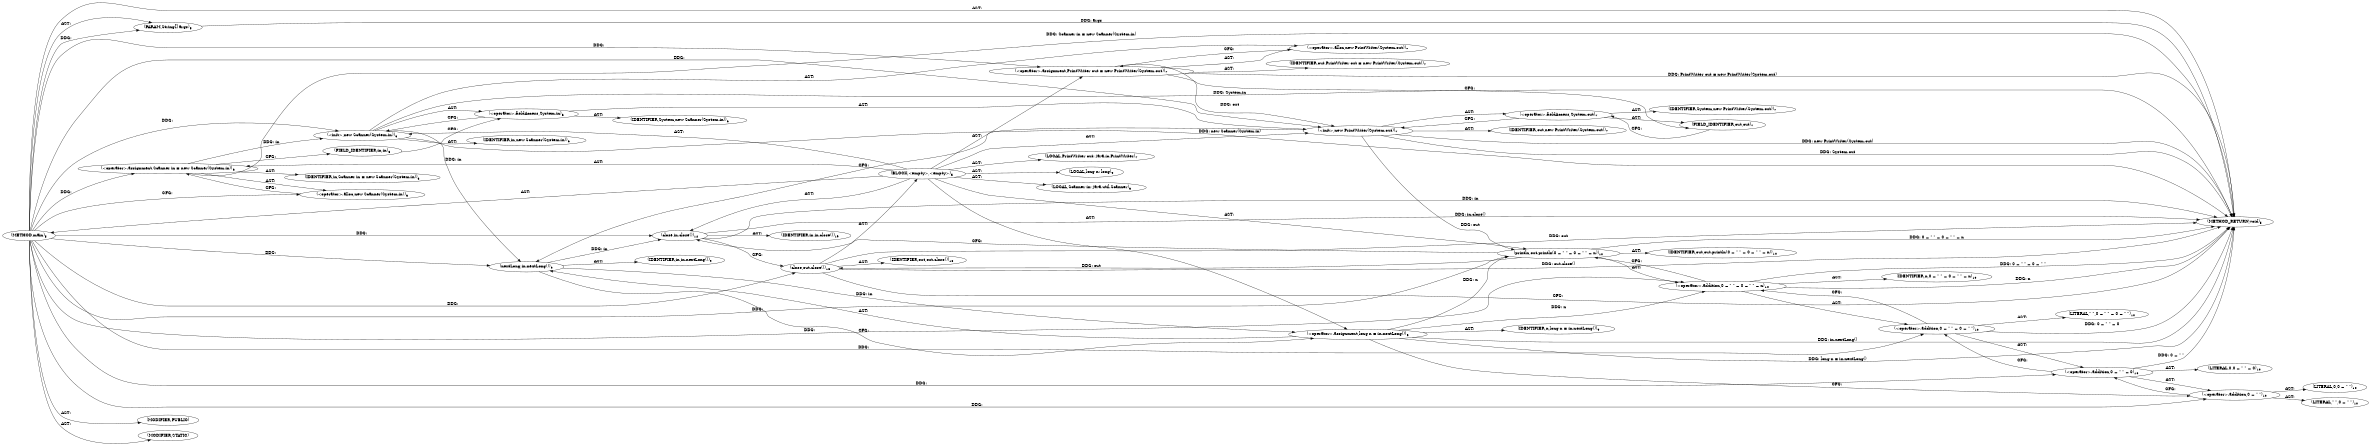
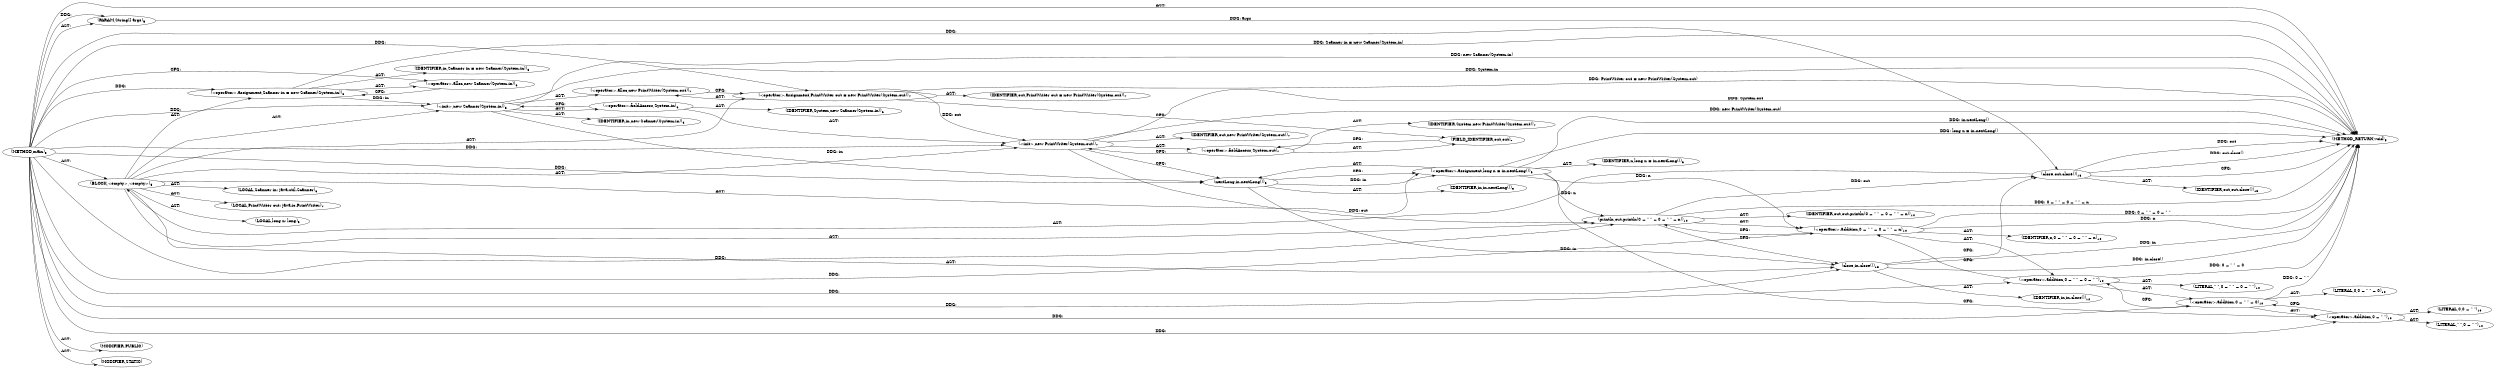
(362, 151) -> none
(489, 200) -> (73, 167)
(696, 235) -> (1877, 266)
(837, 235) -> (2088, 298)
